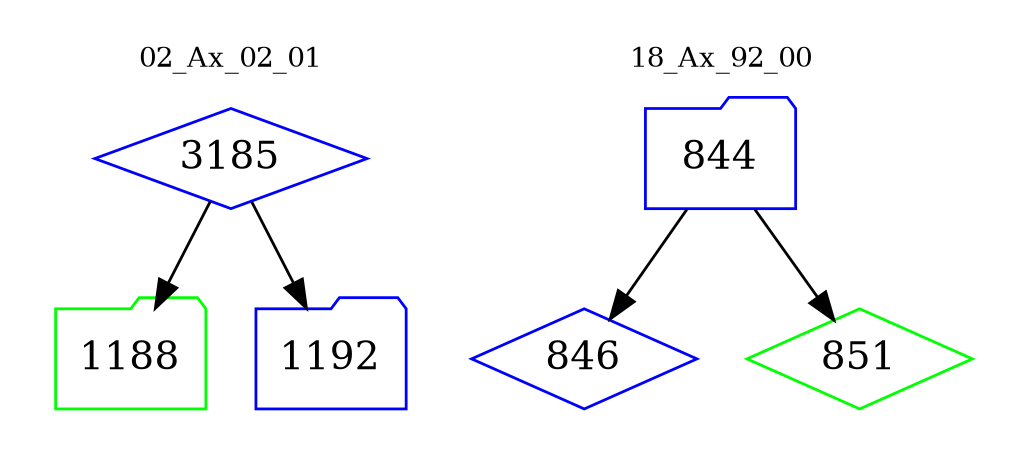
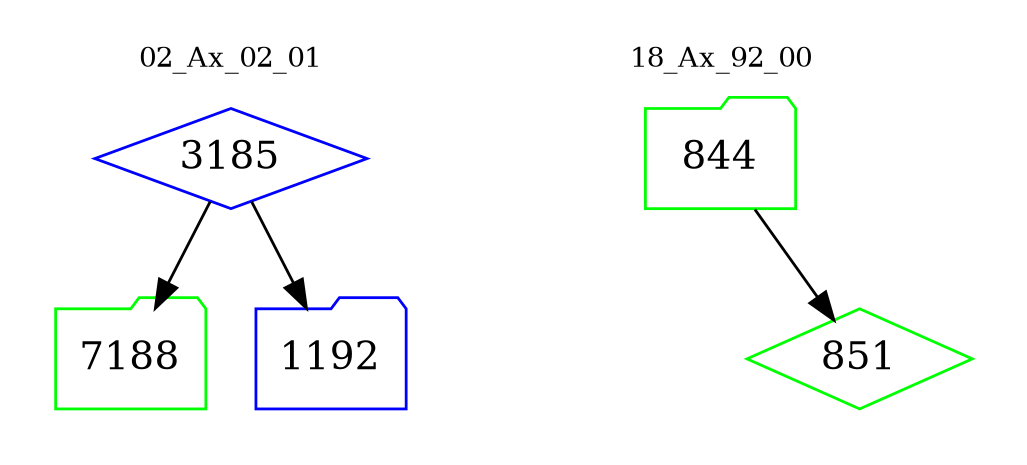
(721, 159) -> (721, 159)
(131, 359) -> (131, 359)
(584, 359) -> none
